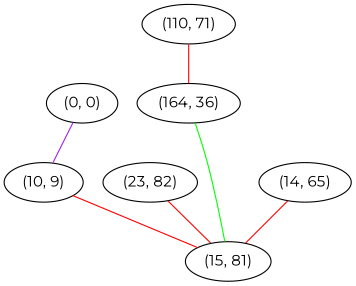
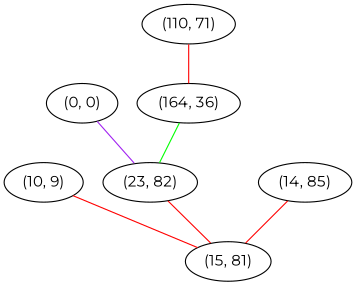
(63, 143) -> (116, 142)
(212, 182) -> (169, 143)
(305, 182) -> (305, 182)
